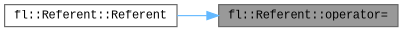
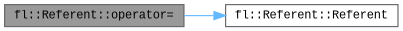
(192, 16) -> (199, 16)
